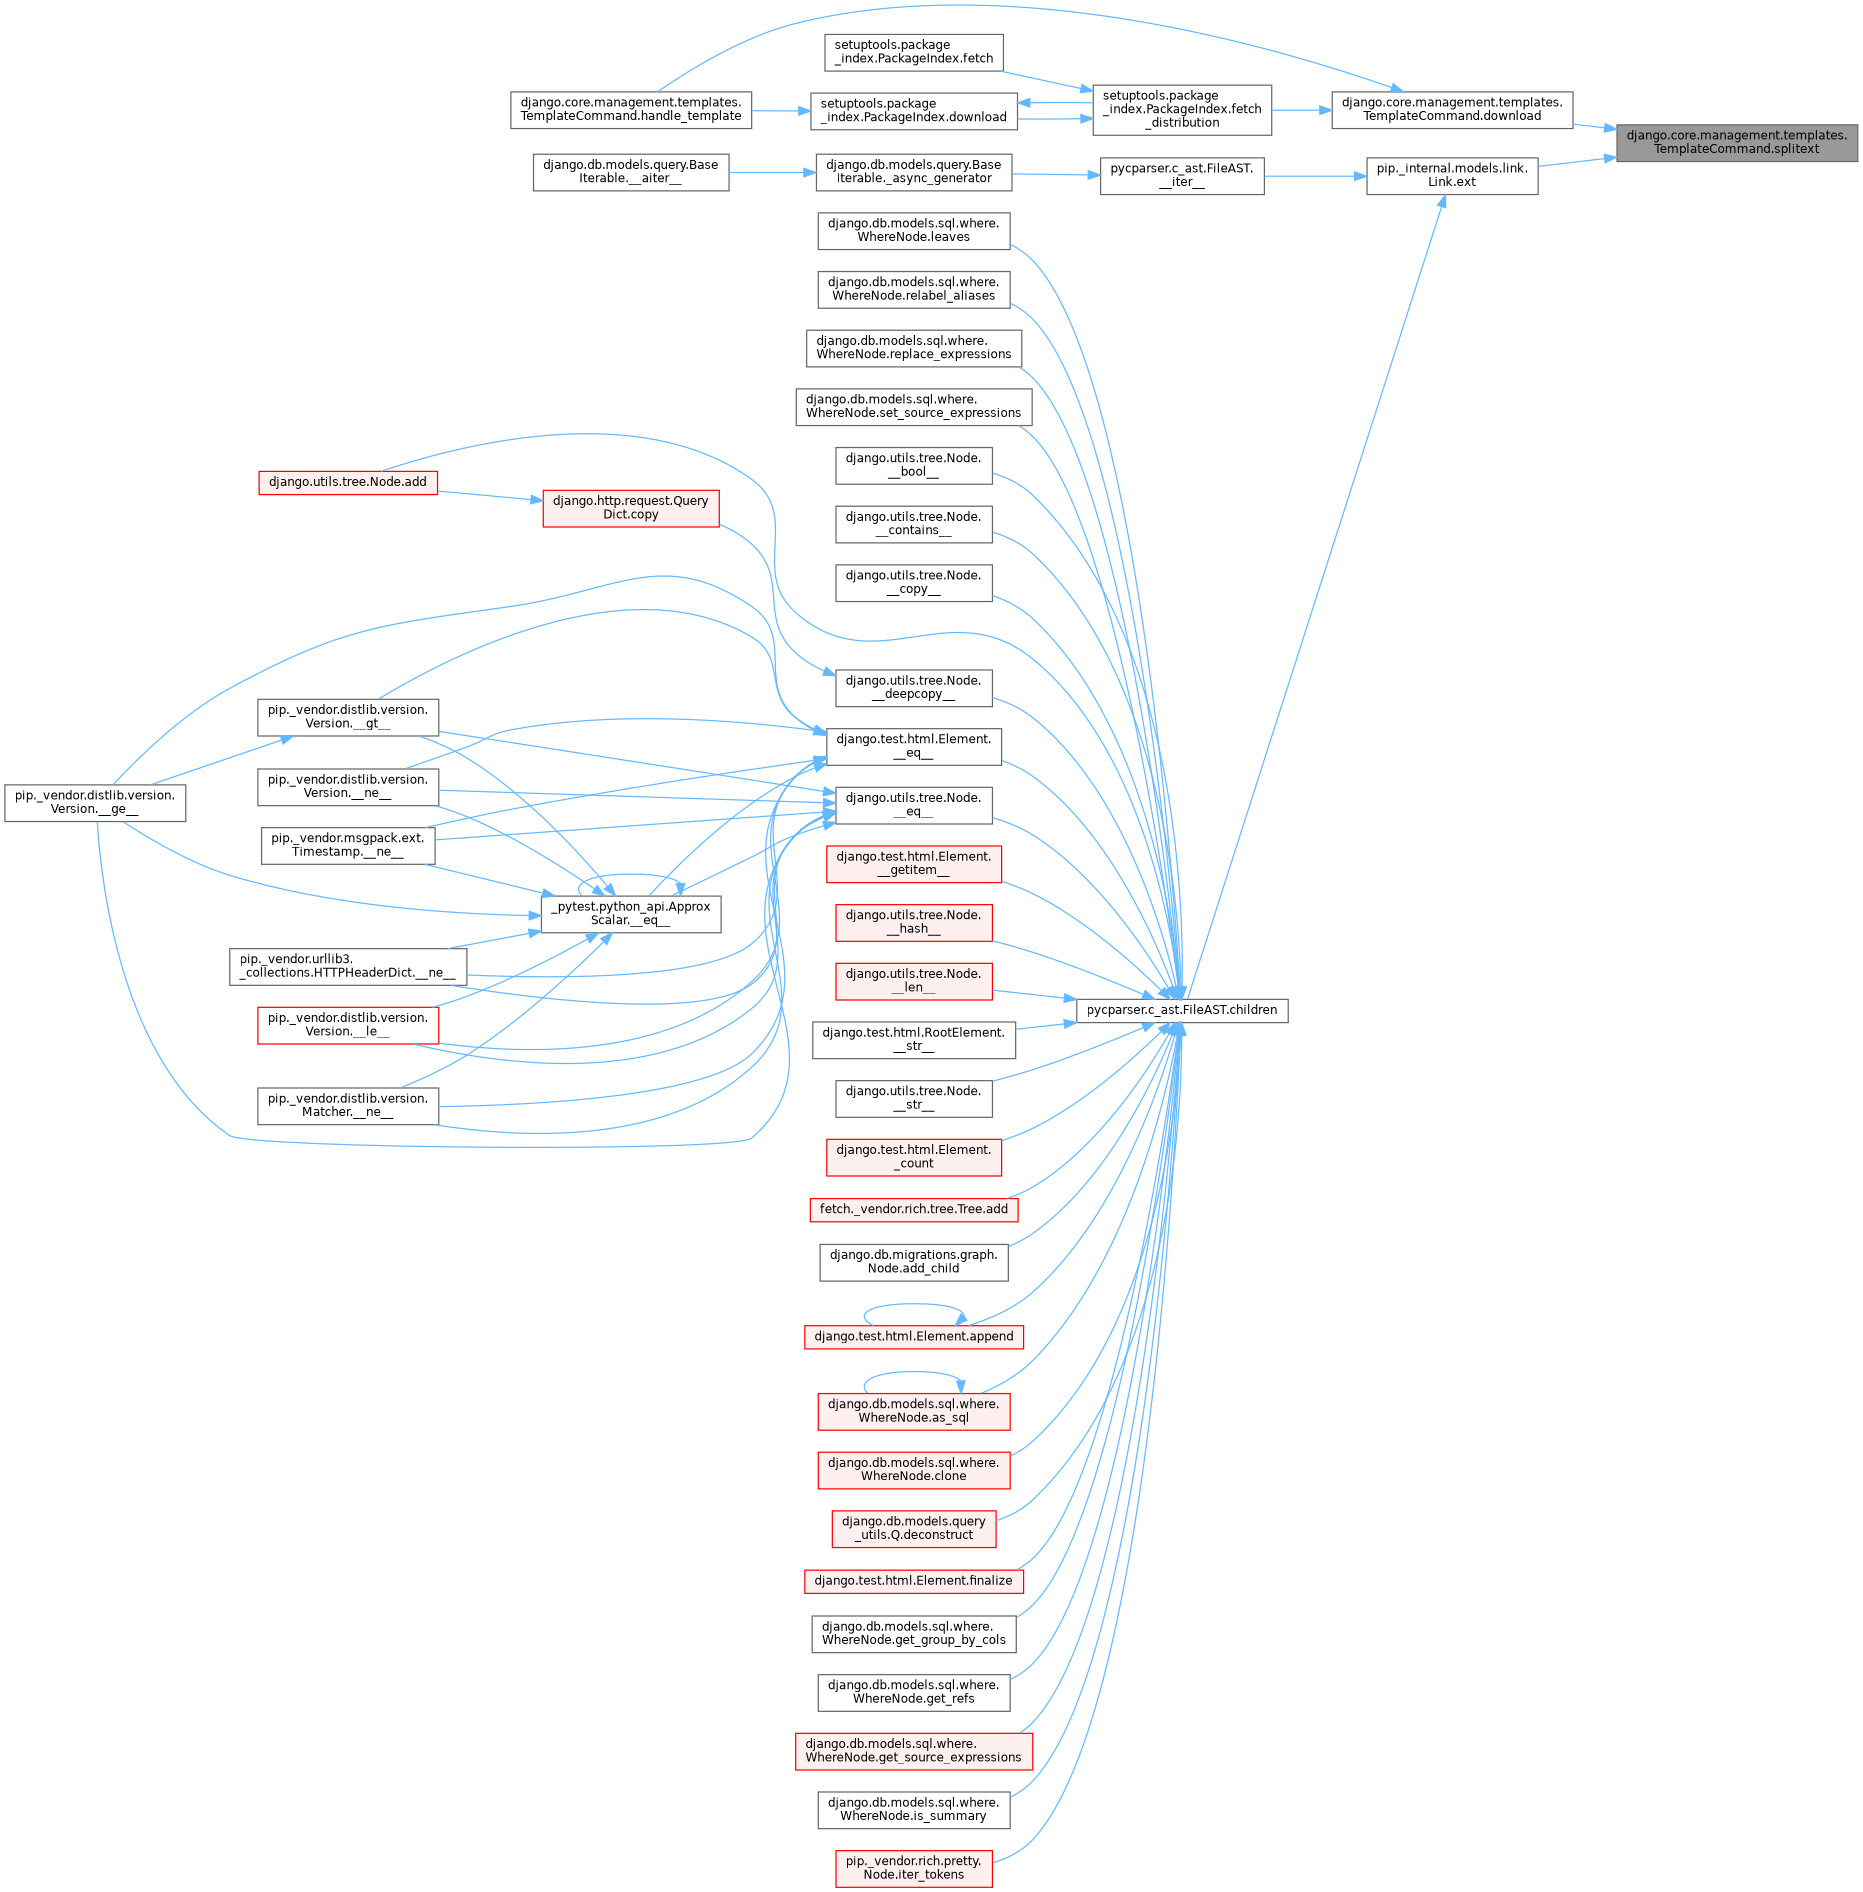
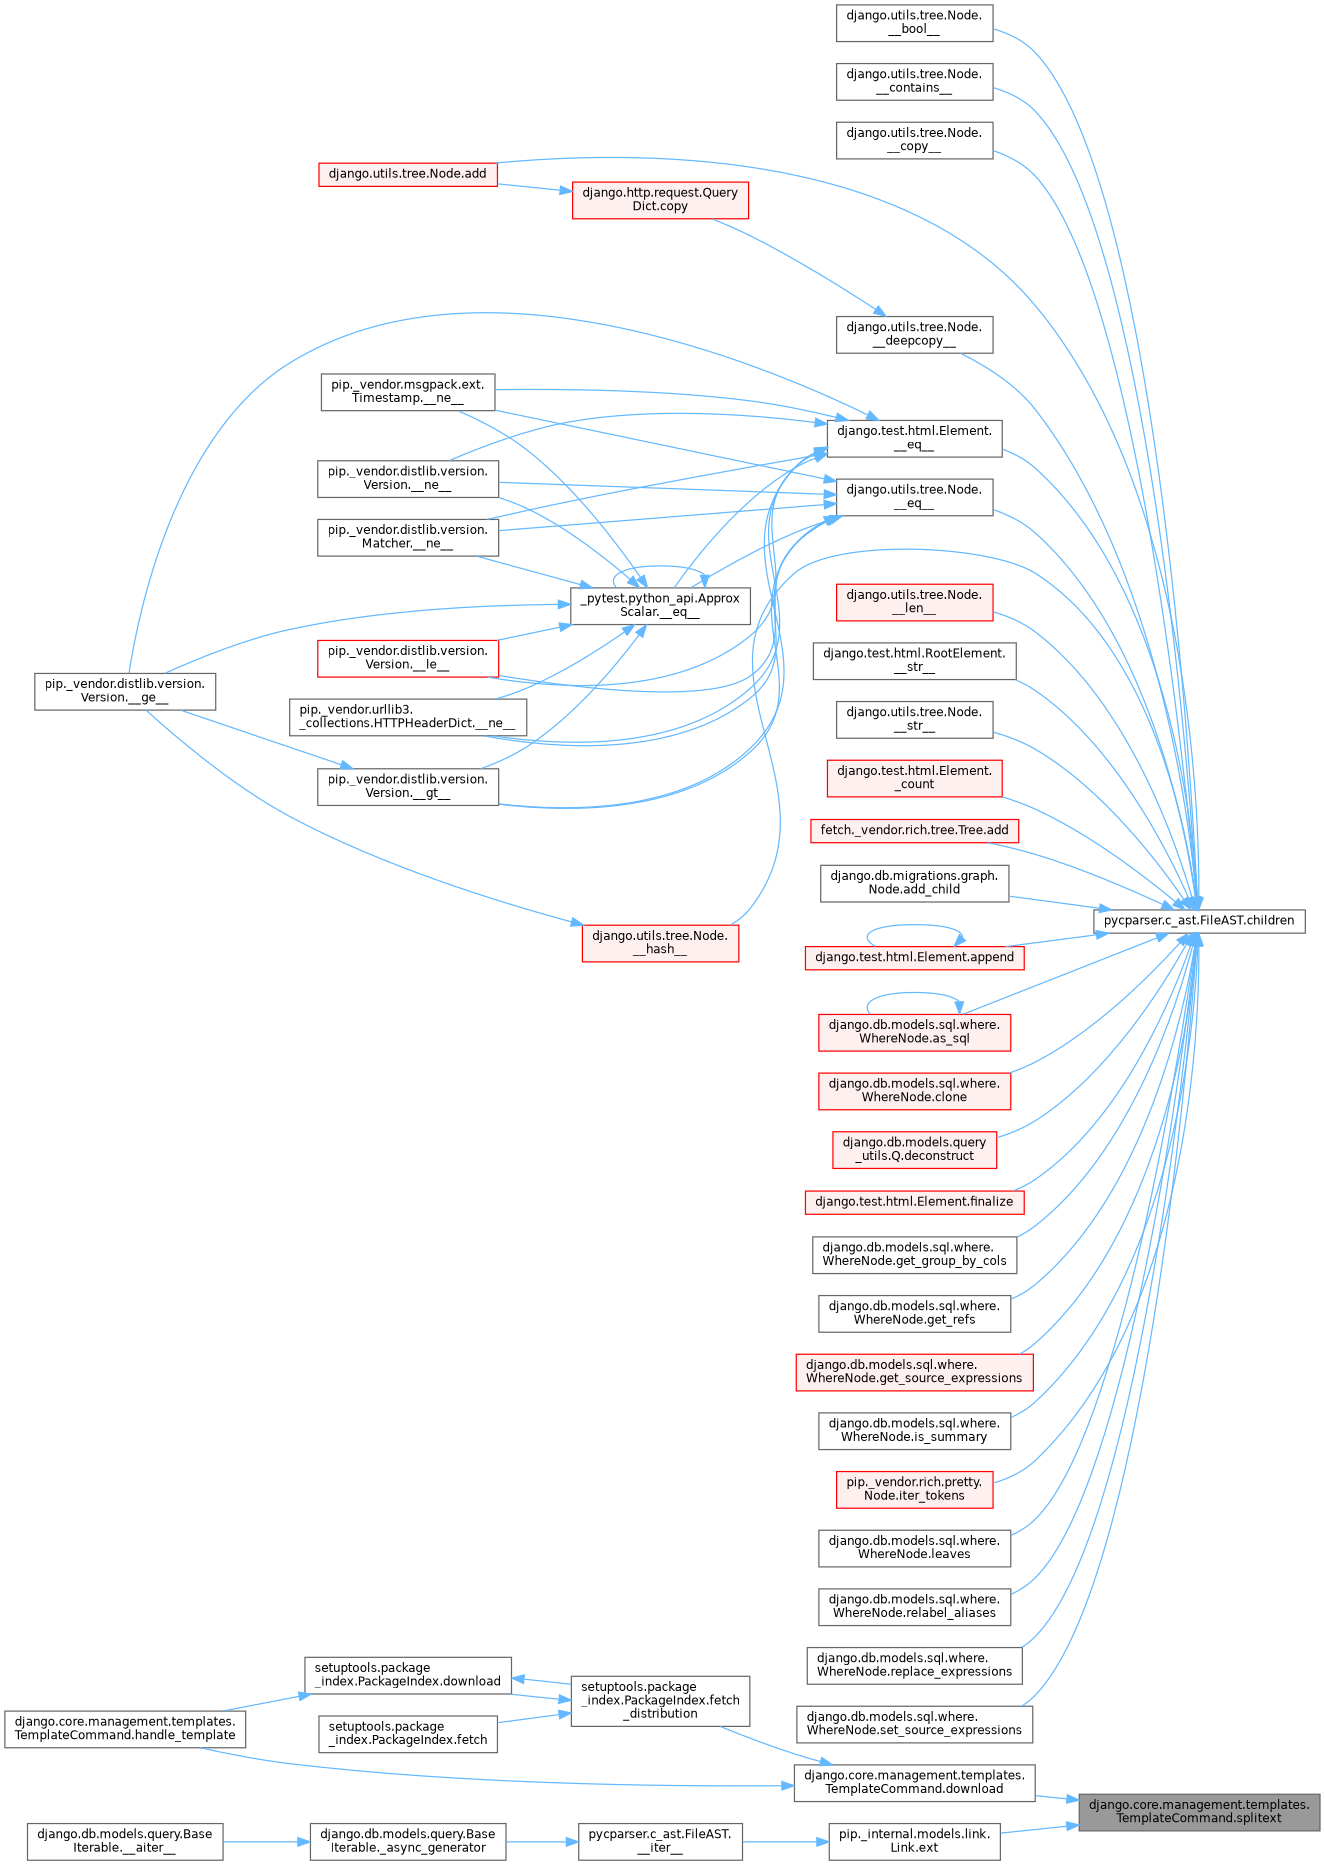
(1315, 603) -> none
(914, 864) -> none
(495, 1147) -> (345, 843)
